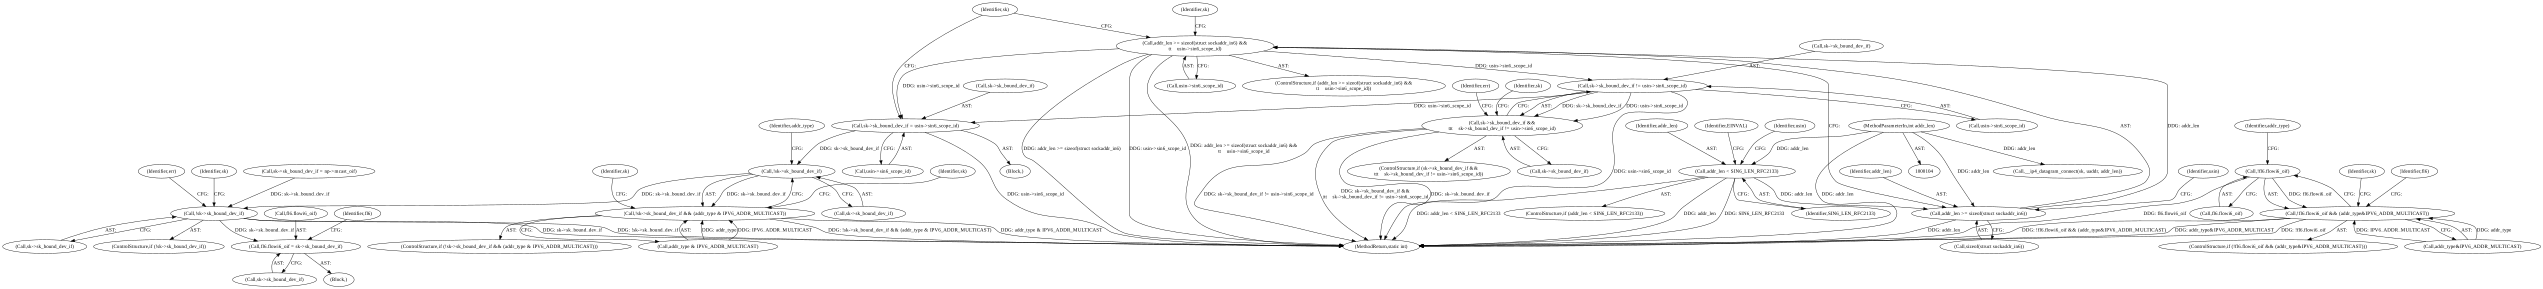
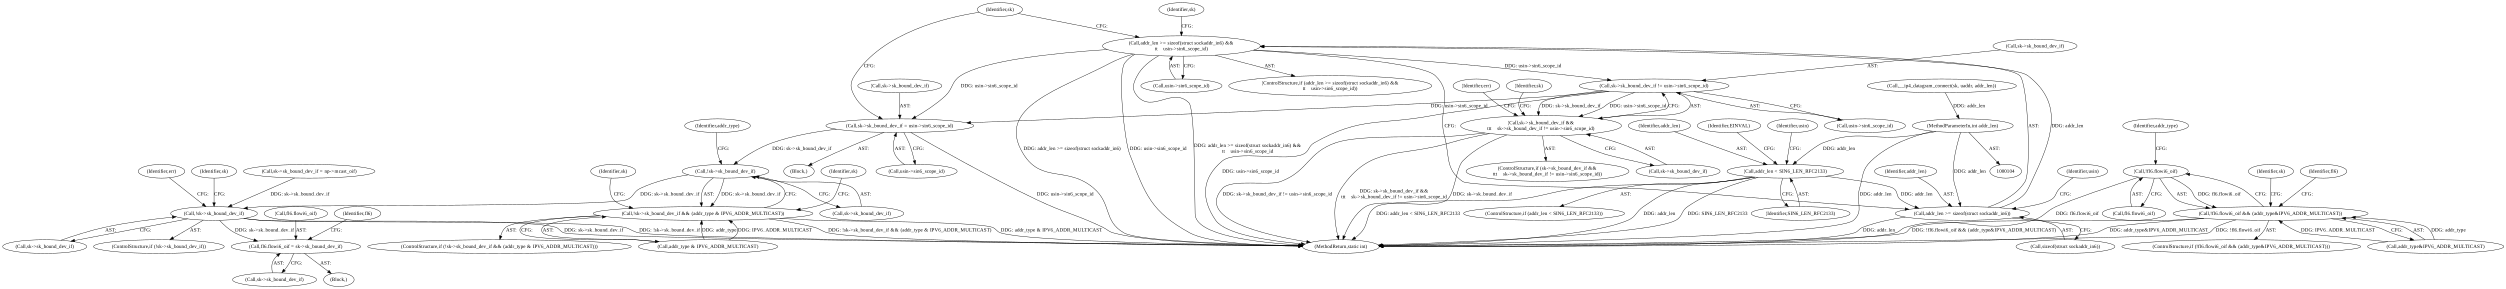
(1981, 148) -> (1951, 104)
